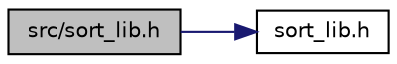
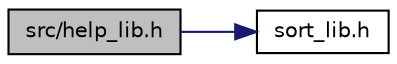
(95, 32) -> (95, 32)
